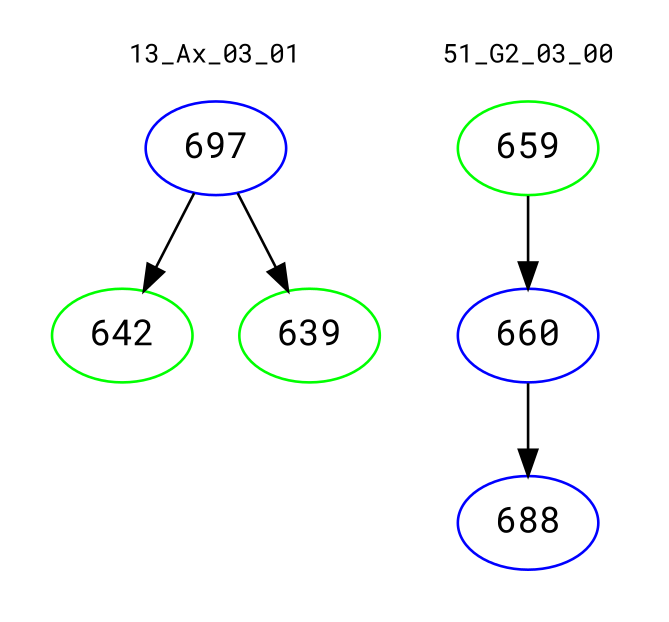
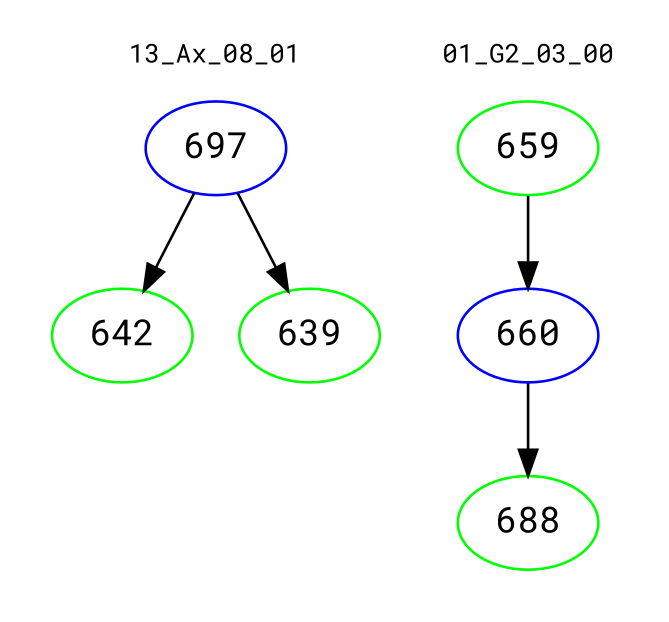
(216, 56) -> (216, 56)
(529, 56) -> (529, 56)
(528, 523) -> (528, 523)
